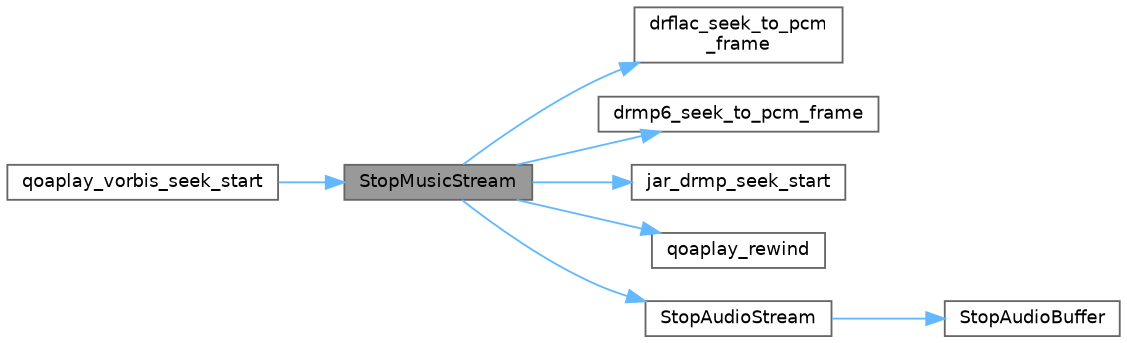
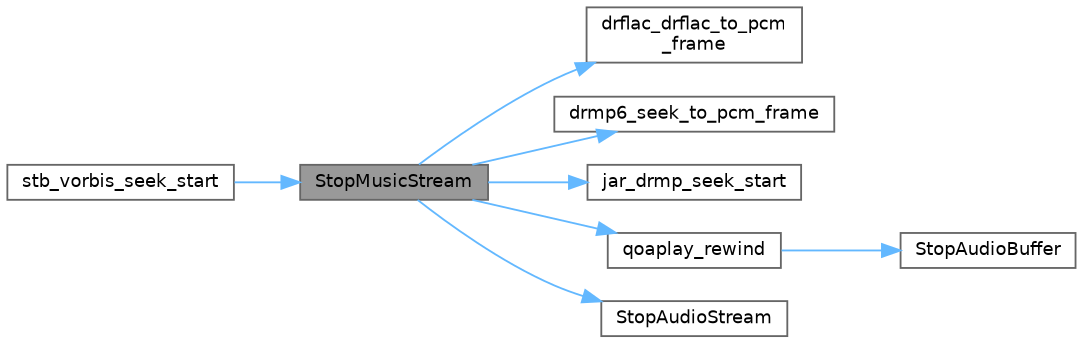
(739, 35) -> (694, 35)
(143, 182) -> (121, 182)
(879, 319) -> (832, 250)
